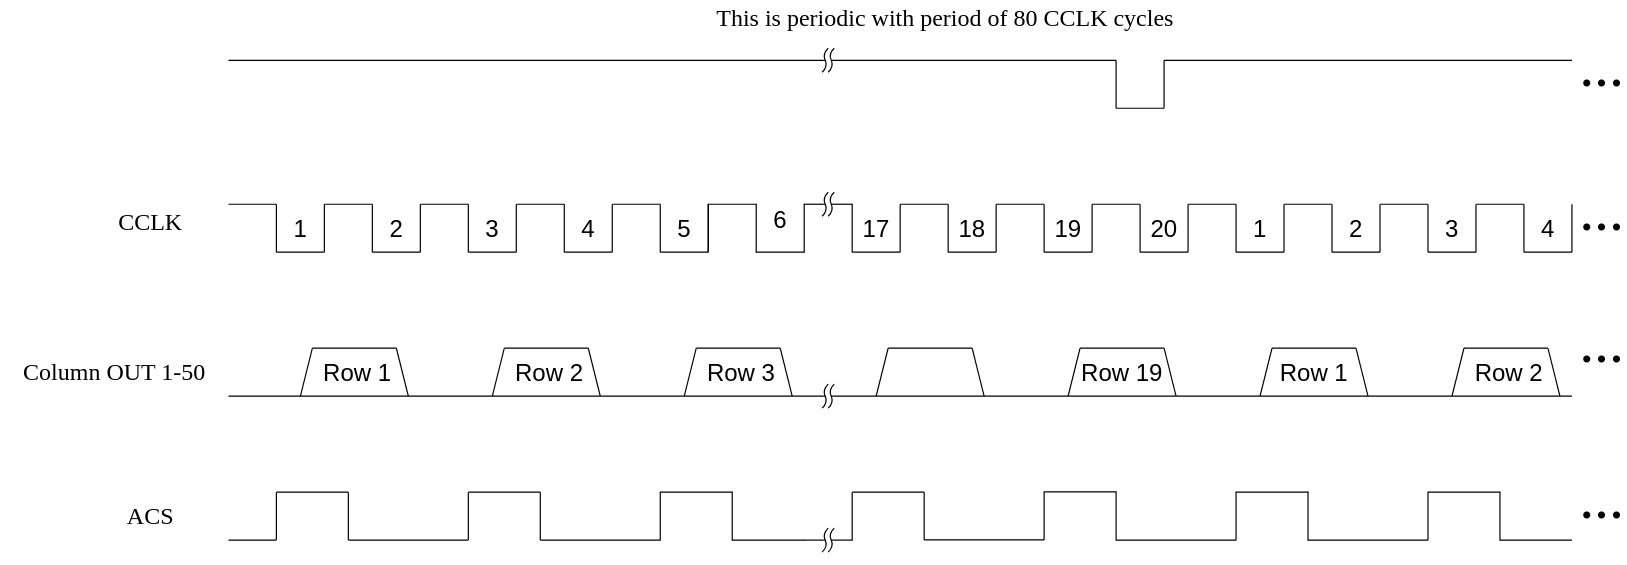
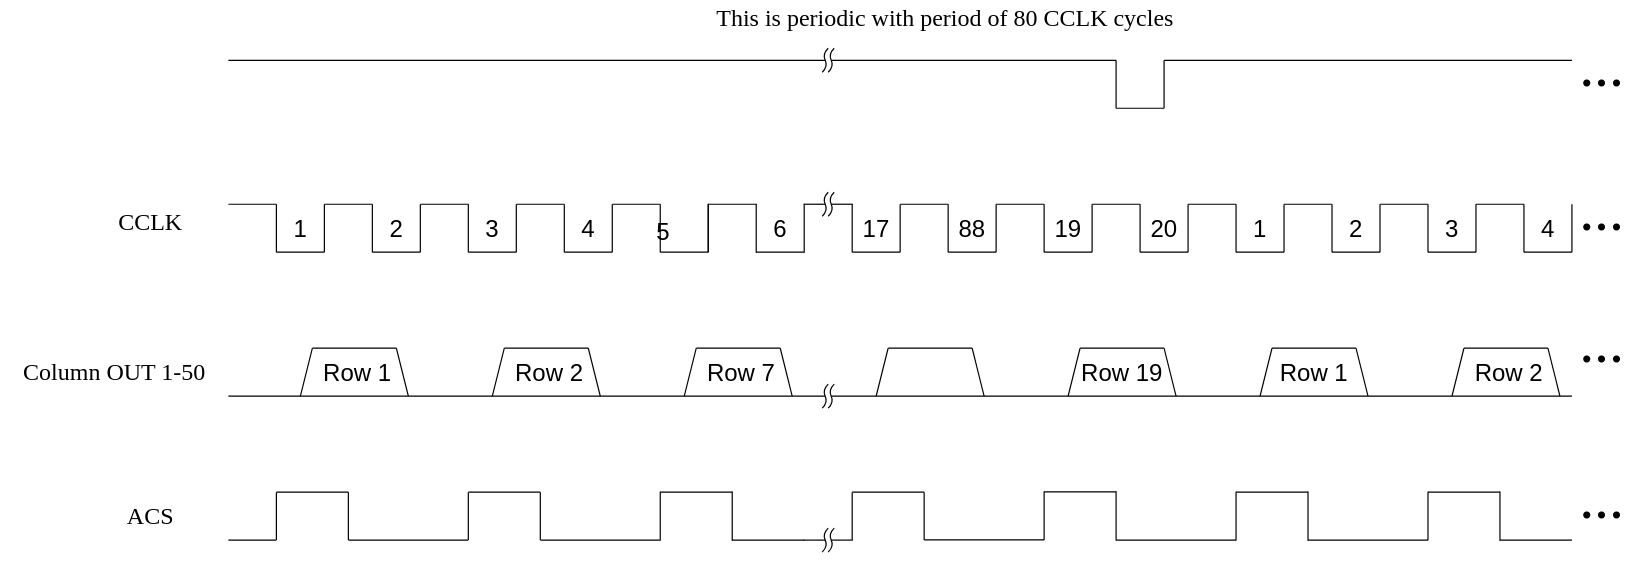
(780, 219) -> (780, 228)
(684, 228) -> (663, 231)
(972, 228) -> (972, 228)
(741, 372) -> (741, 372)
